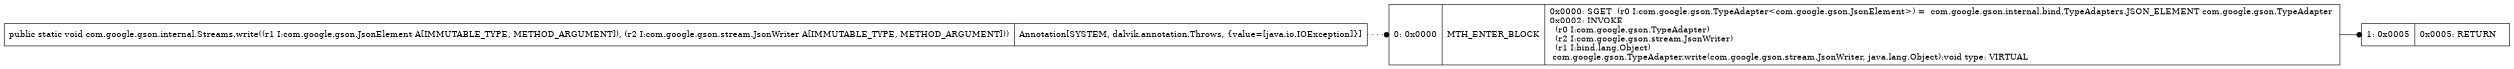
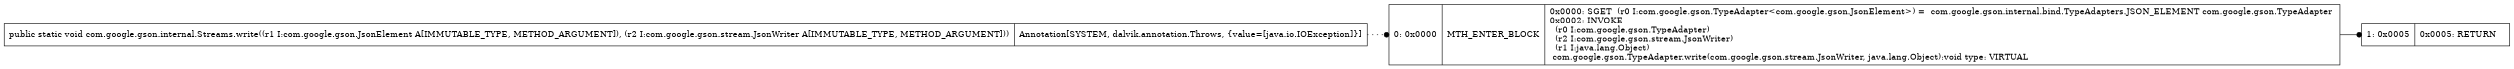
(1600, 48) -> (1600, 48)
